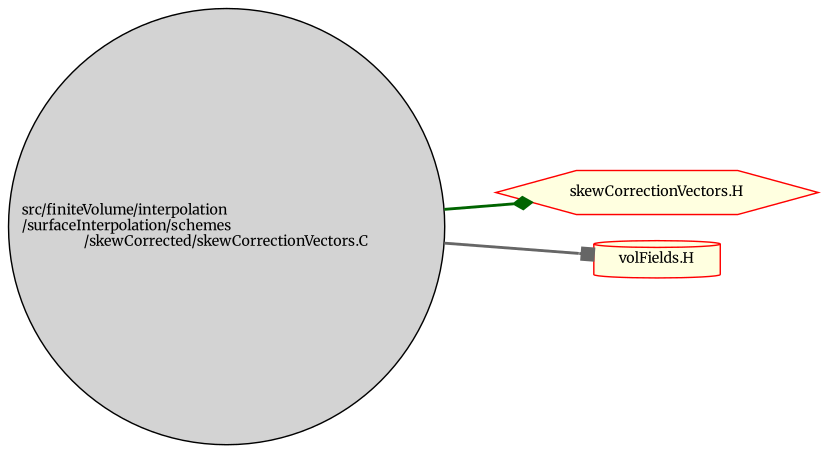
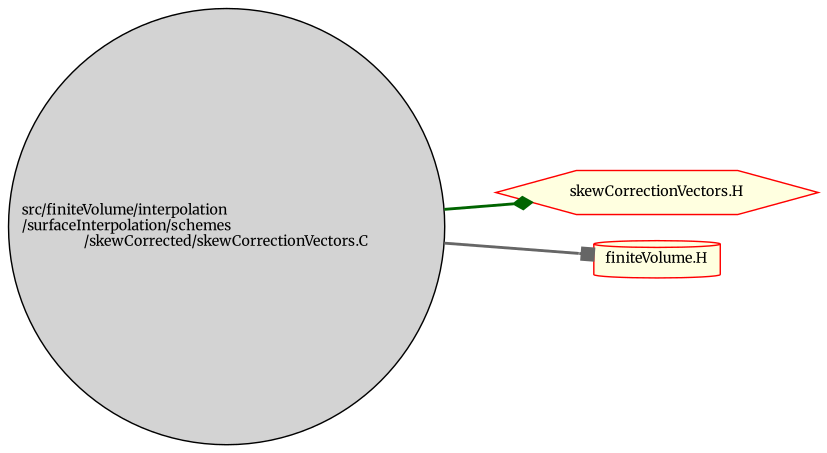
(657, 259) -> (657, 259)
